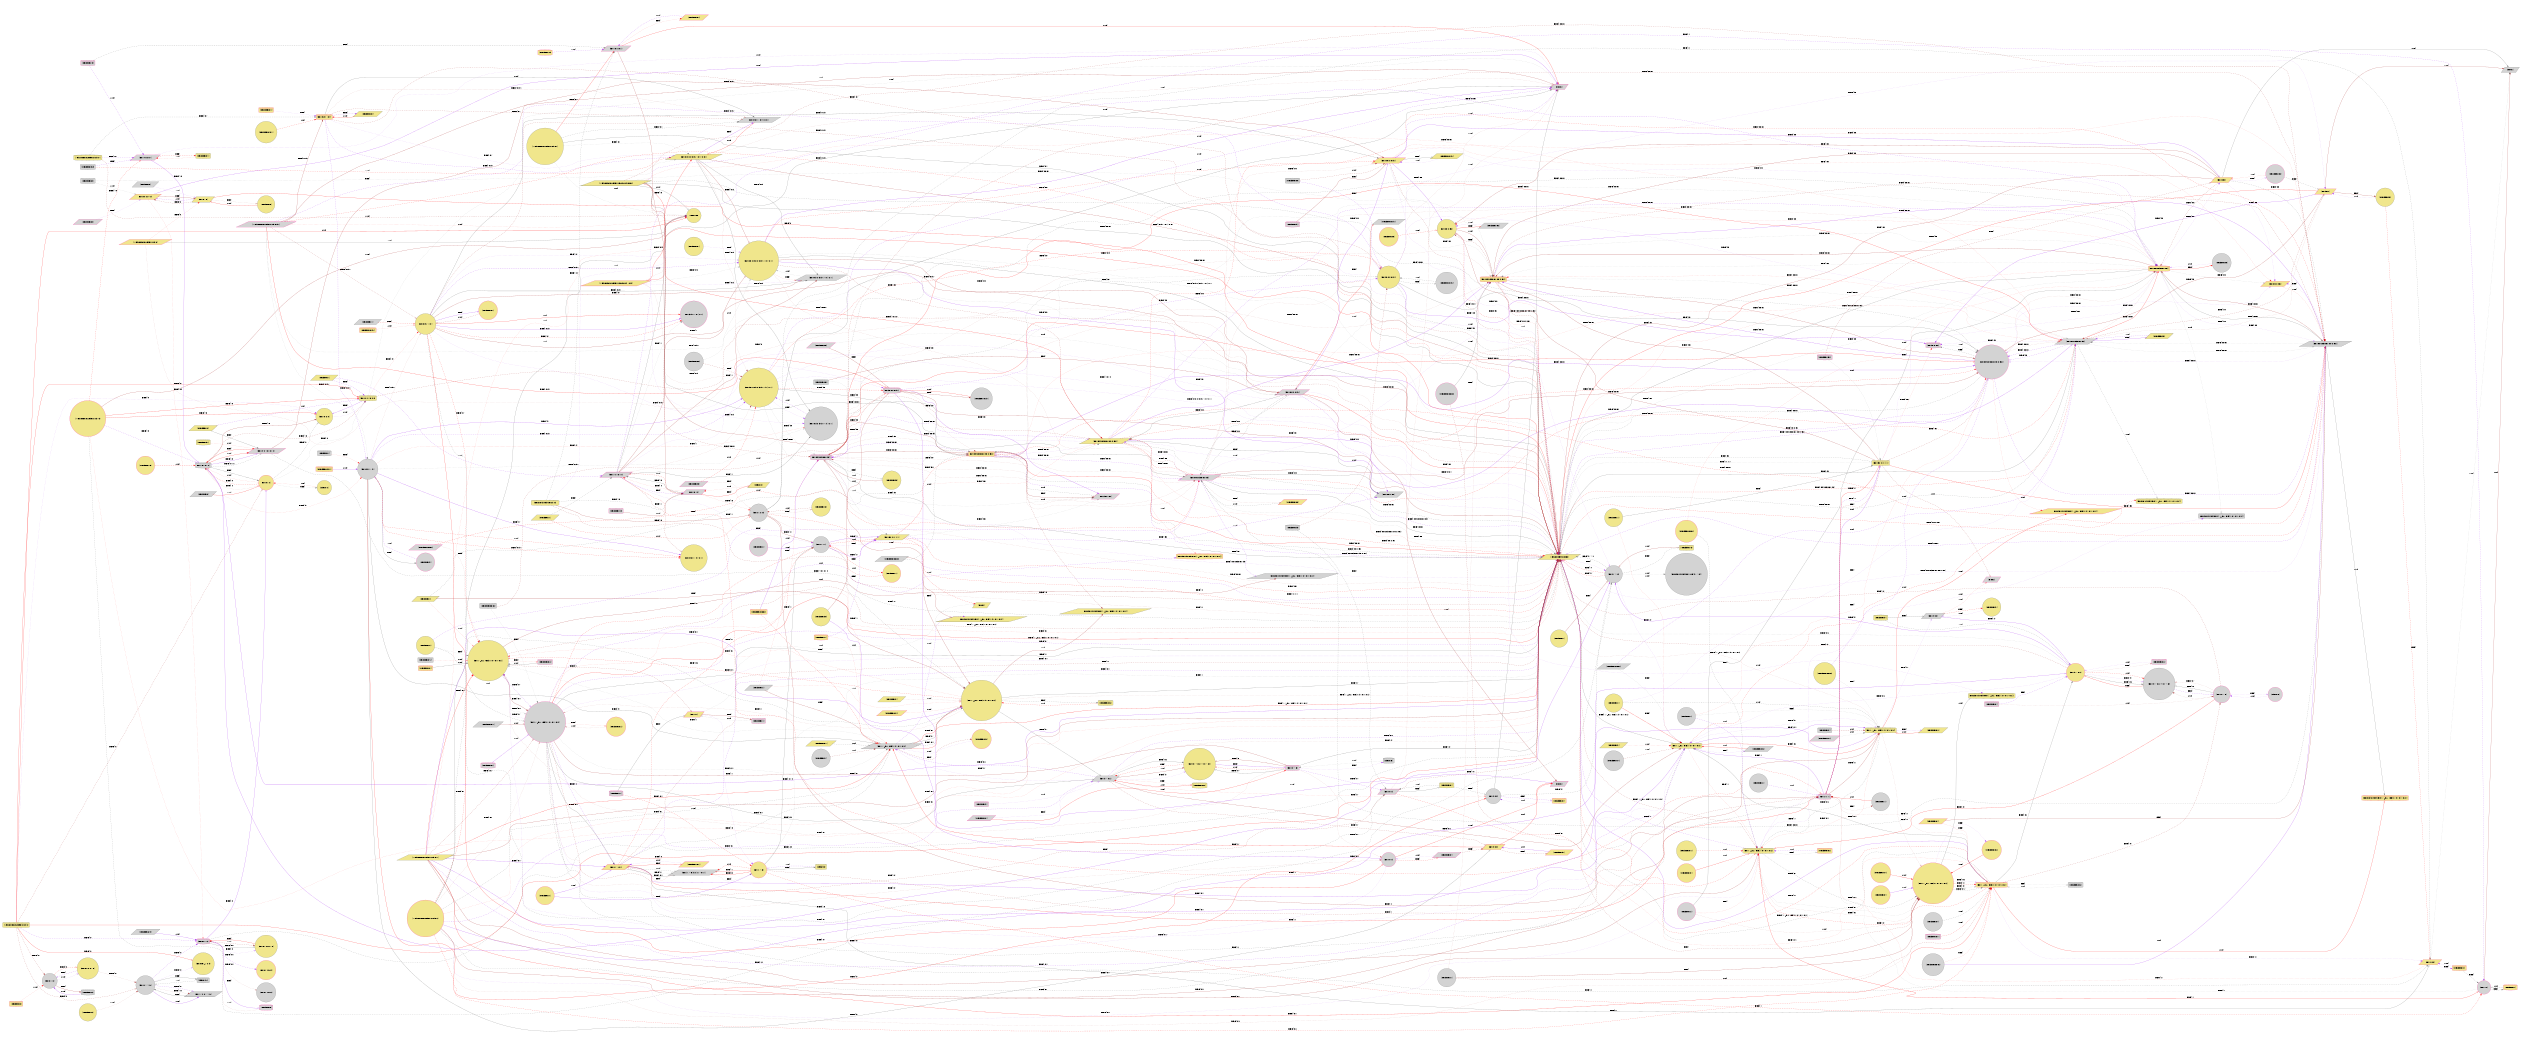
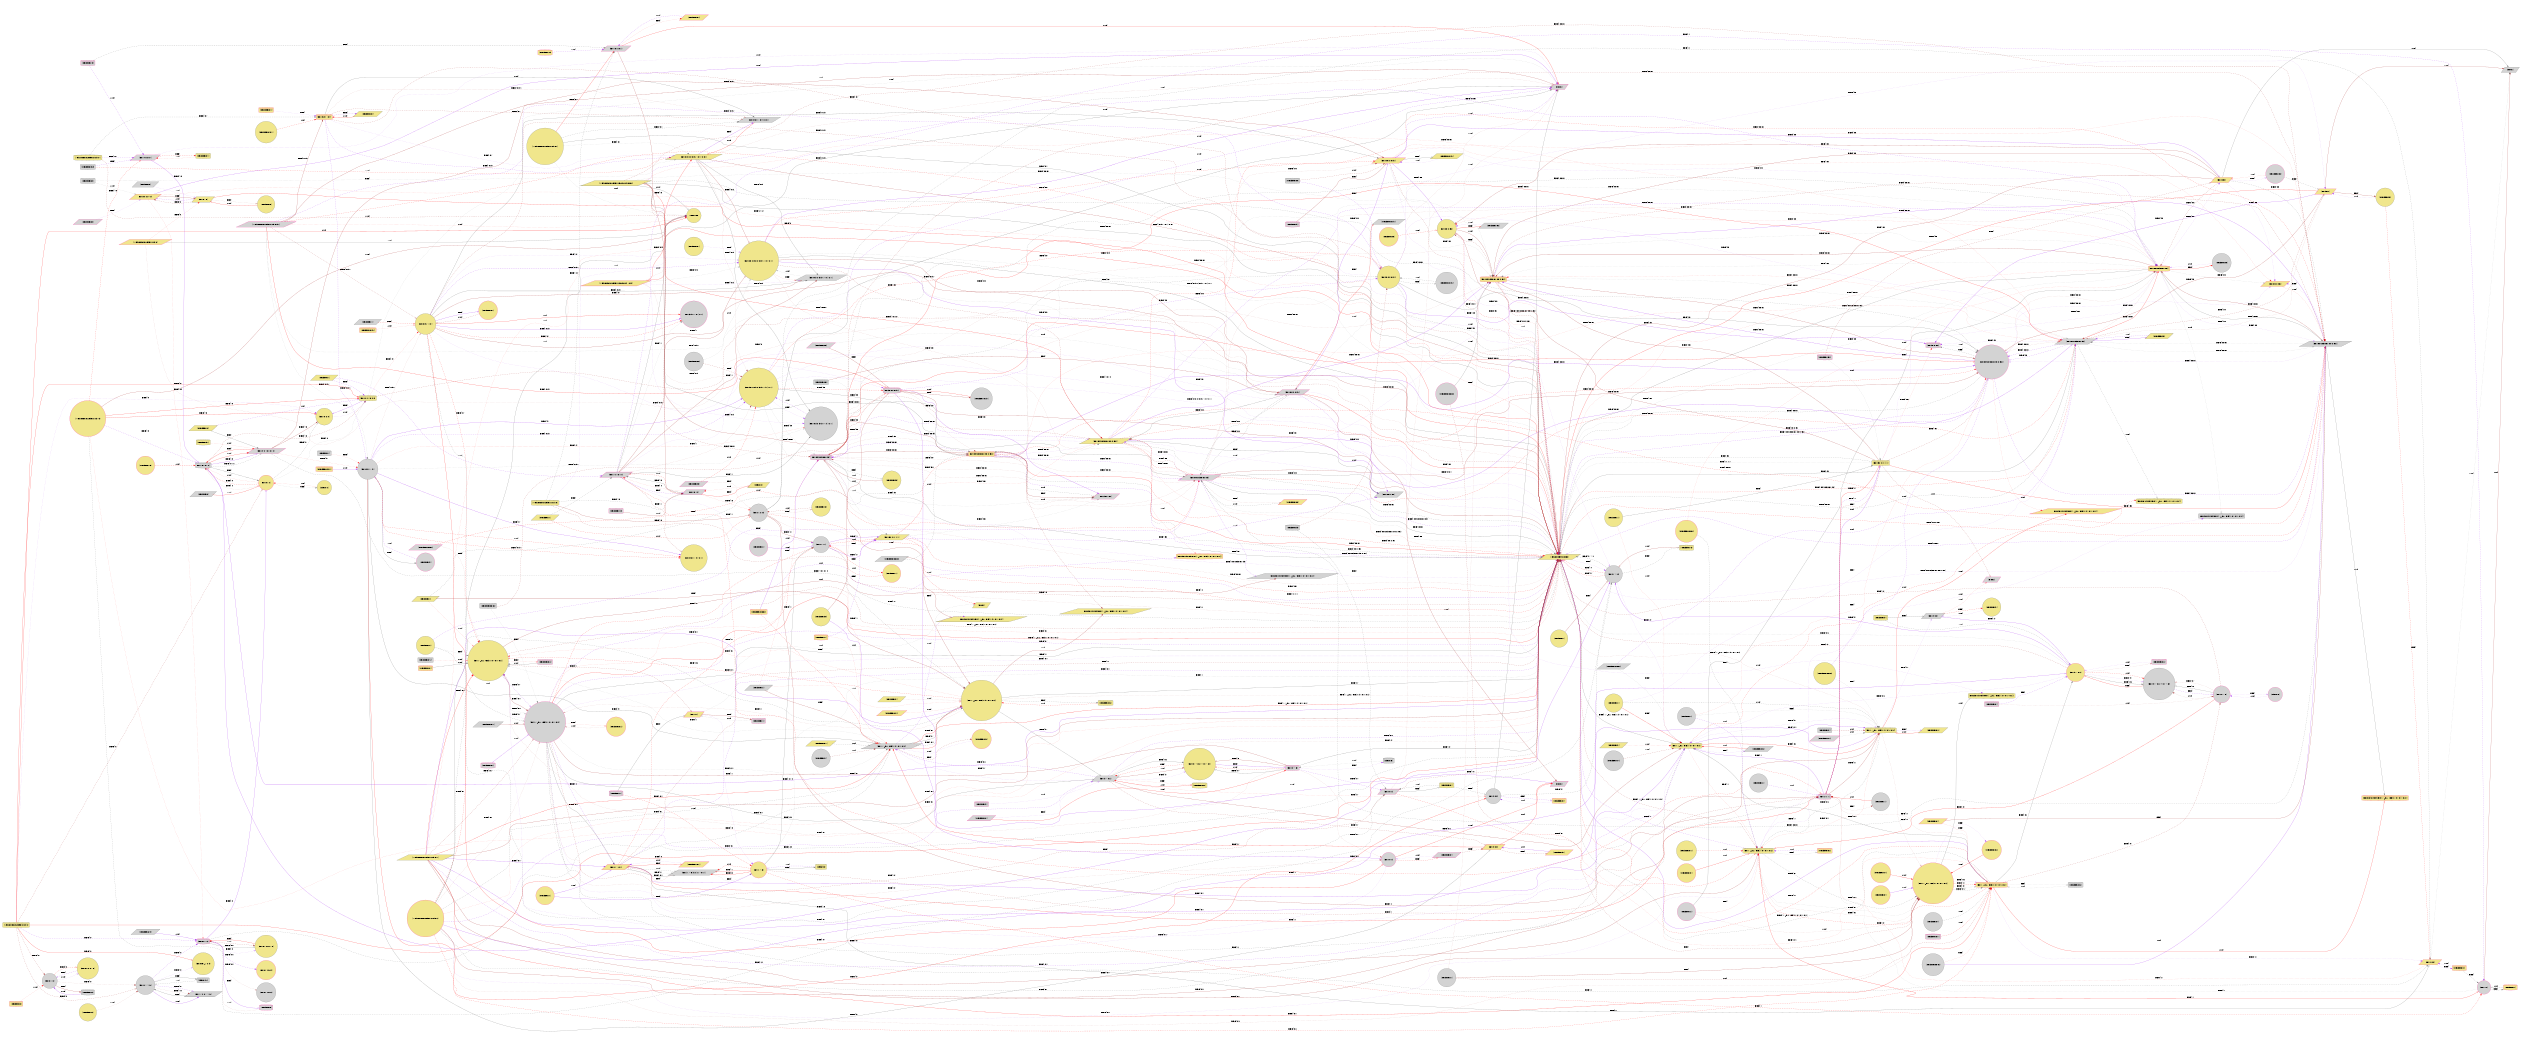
none -> (953, 230)
(251, 426) -> (295, 436)
(545, 503) -> (545, 503)
(278, 513) -> (317, 461)
(1686, 574) -> none
(116, 977) -> (96, 984)
